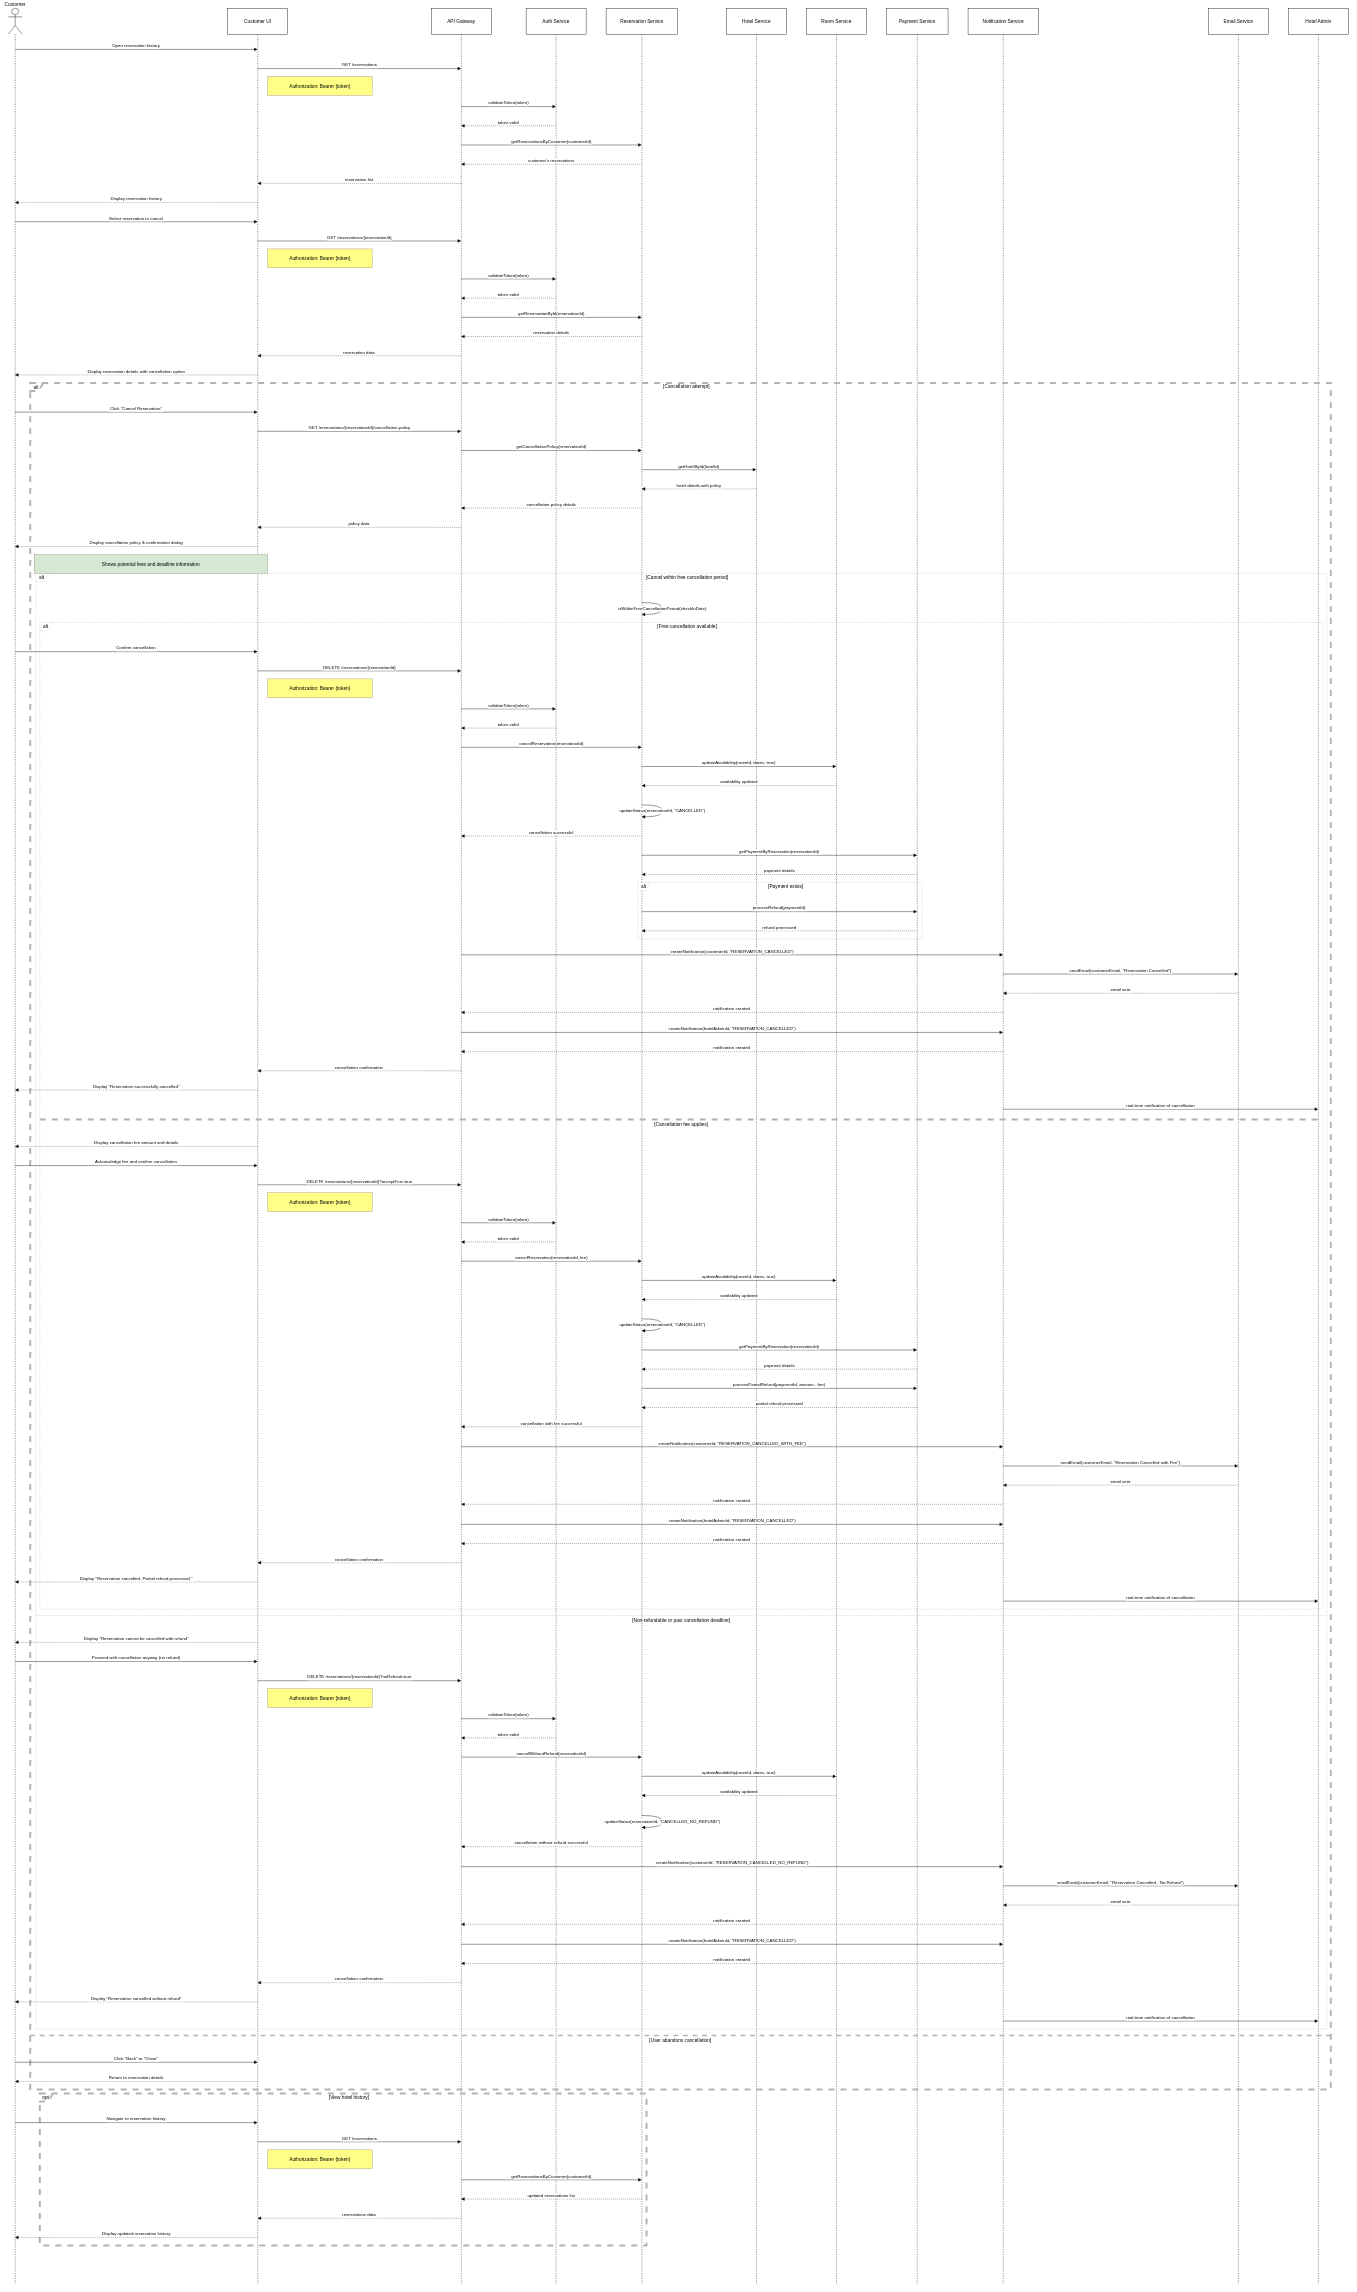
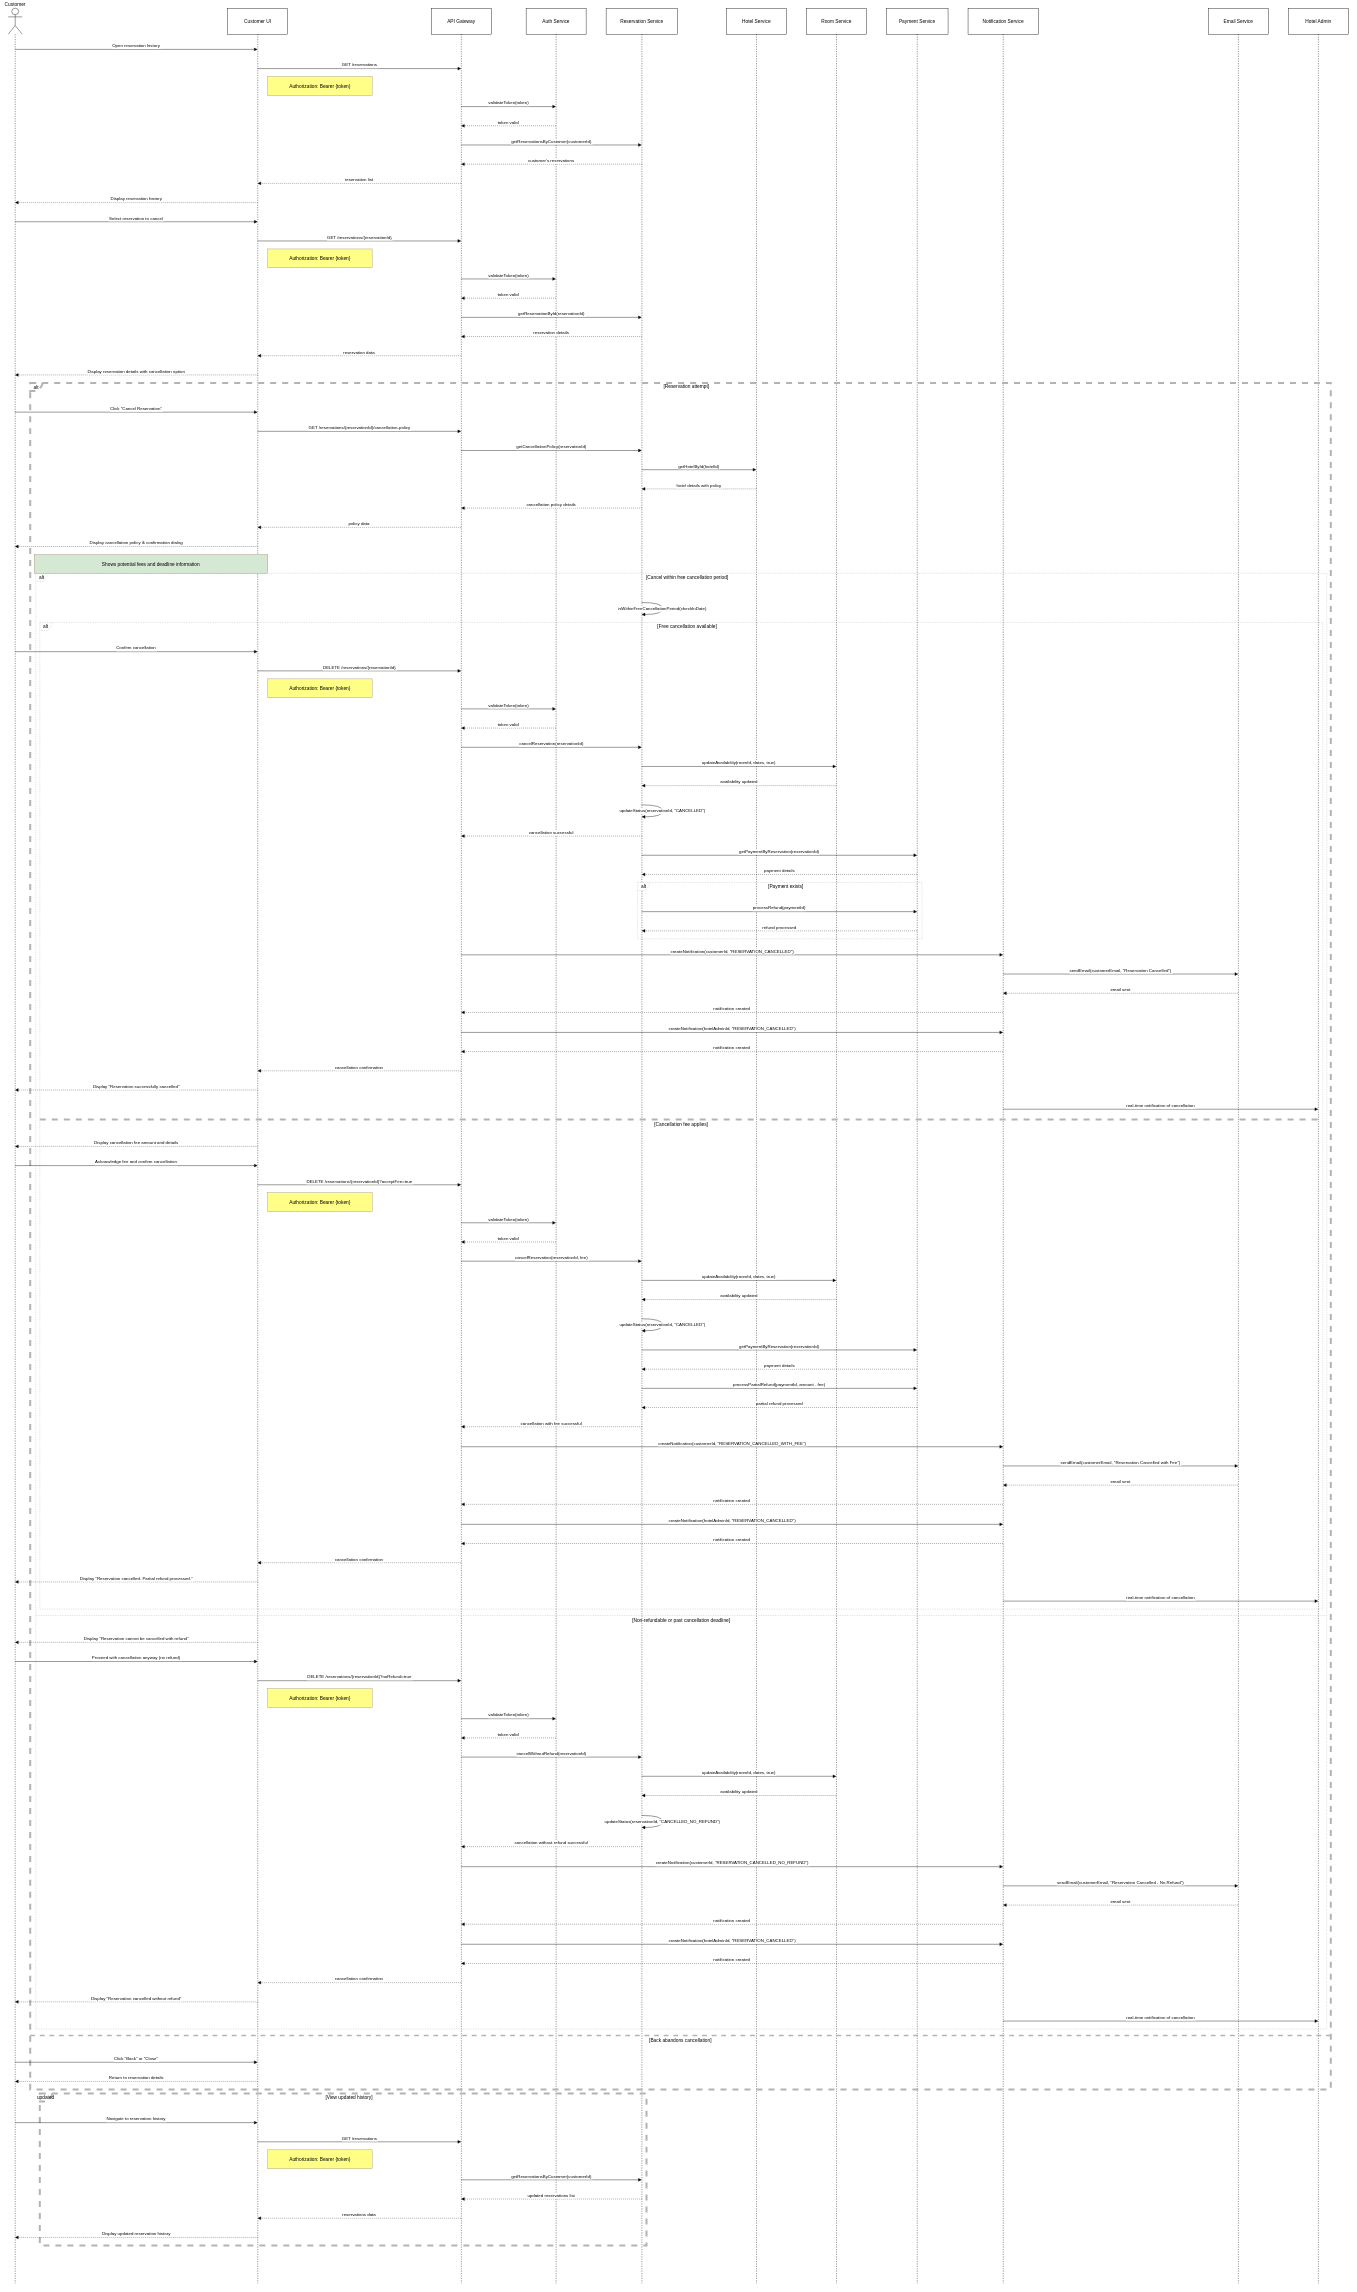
(687, 387) -> (687, 387)
(681, 2041) -> (681, 2041)
(46, 2098) -> (46, 2098)
(349, 2098) -> (349, 2098)
